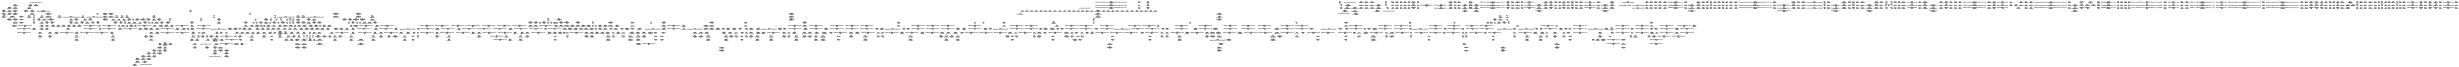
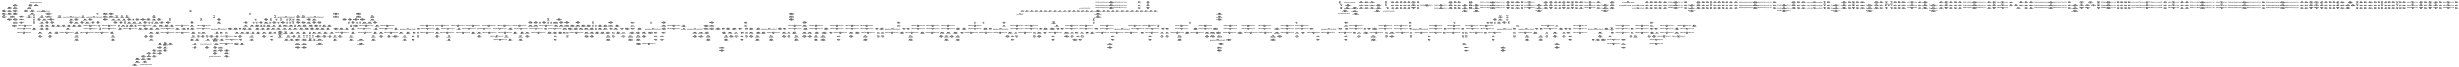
none -> (326, 33)
(1542, 33) -> none
